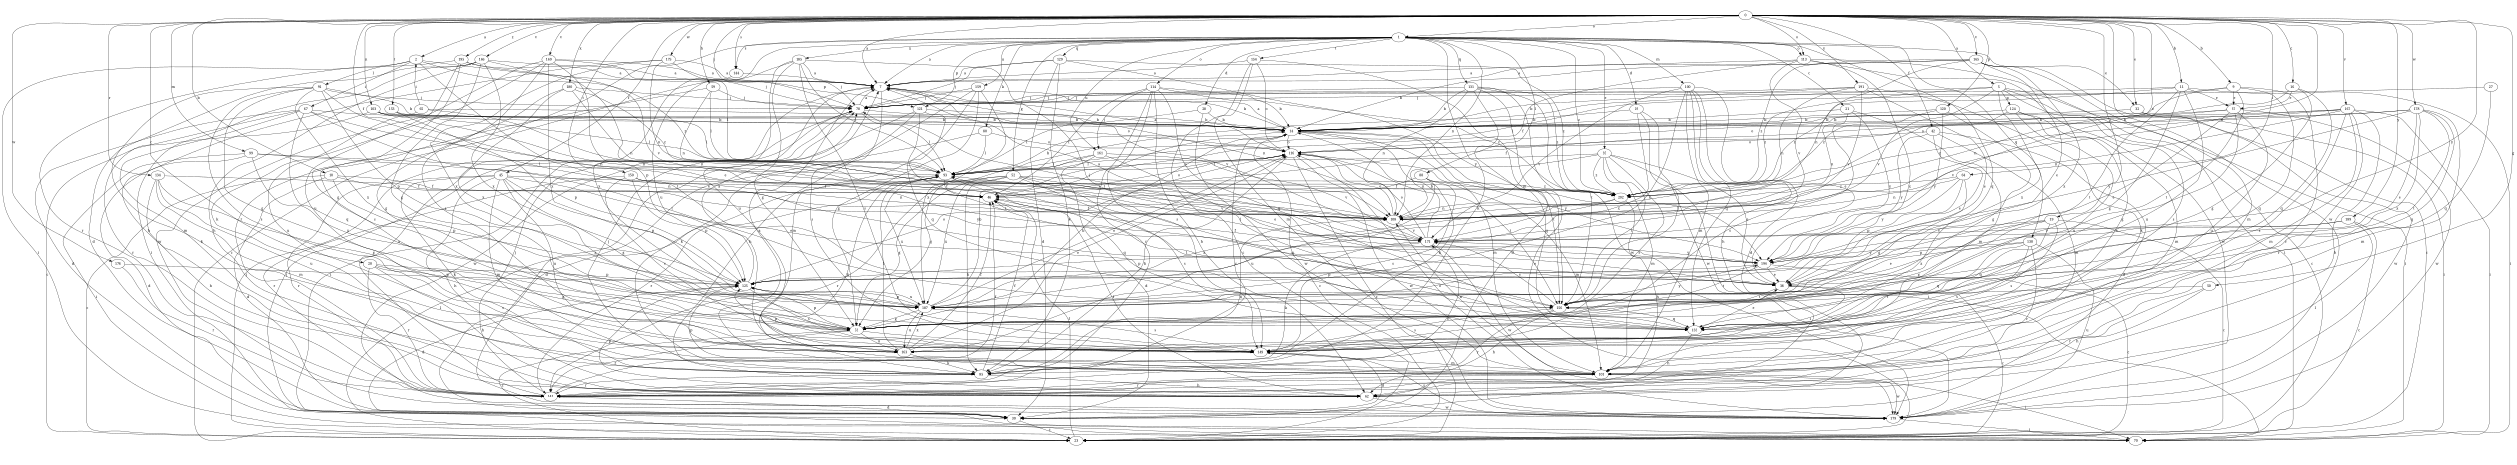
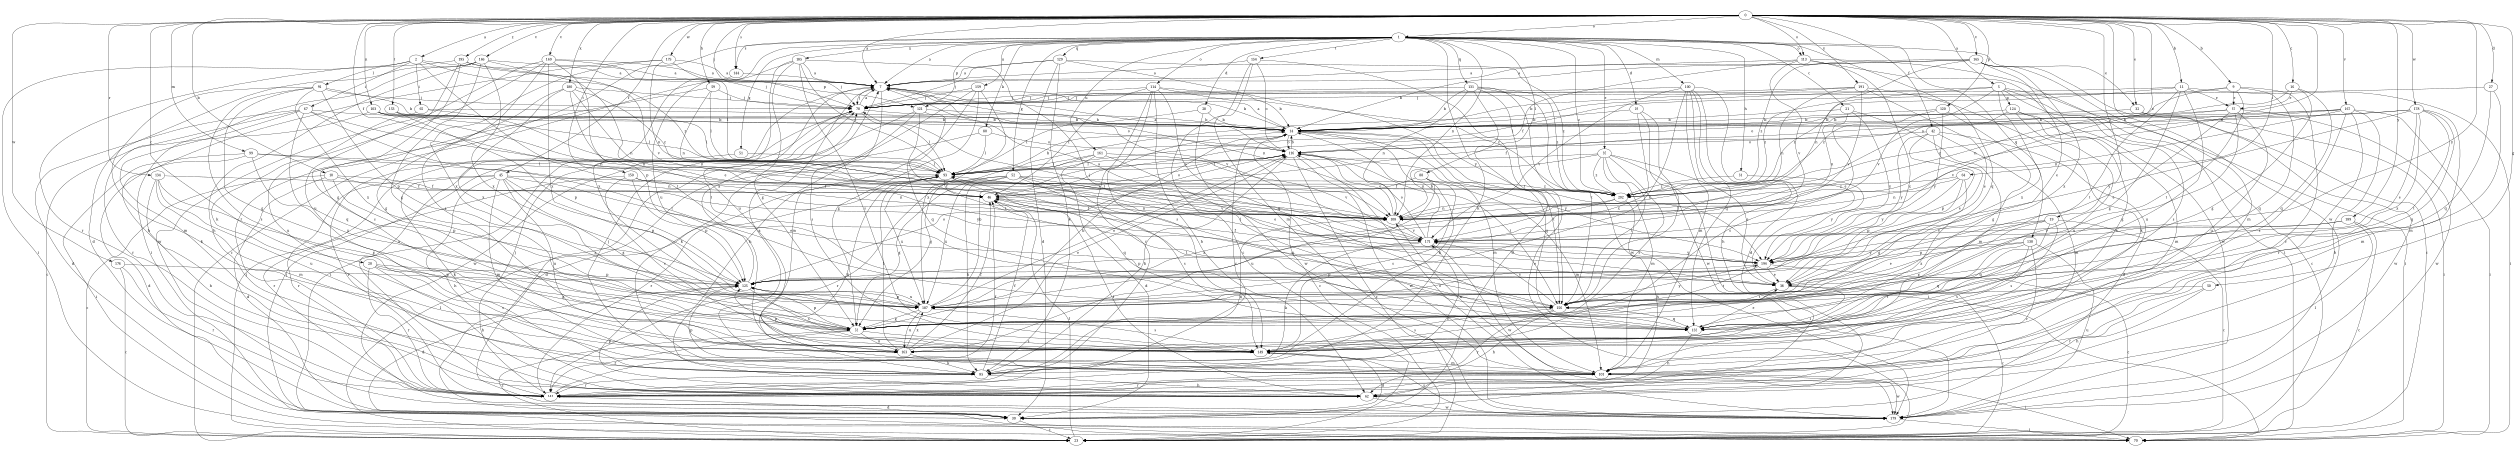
none -> (2146, 18)
(415, 86) -> (418, 83)
none -> (859, 96)
(1112, 110) -> (1007, 97)
none -> (1291, 144)
none -> (741, 153)
none -> (1741, 175)
(1525, 186) -> (1525, 186)
none -> (1161, 211)
(1038, 246) -> none
none -> (998, 260)
none -> (1463, 274)
(2047, 316) -> (2132, 301)
none -> (515, 439)
